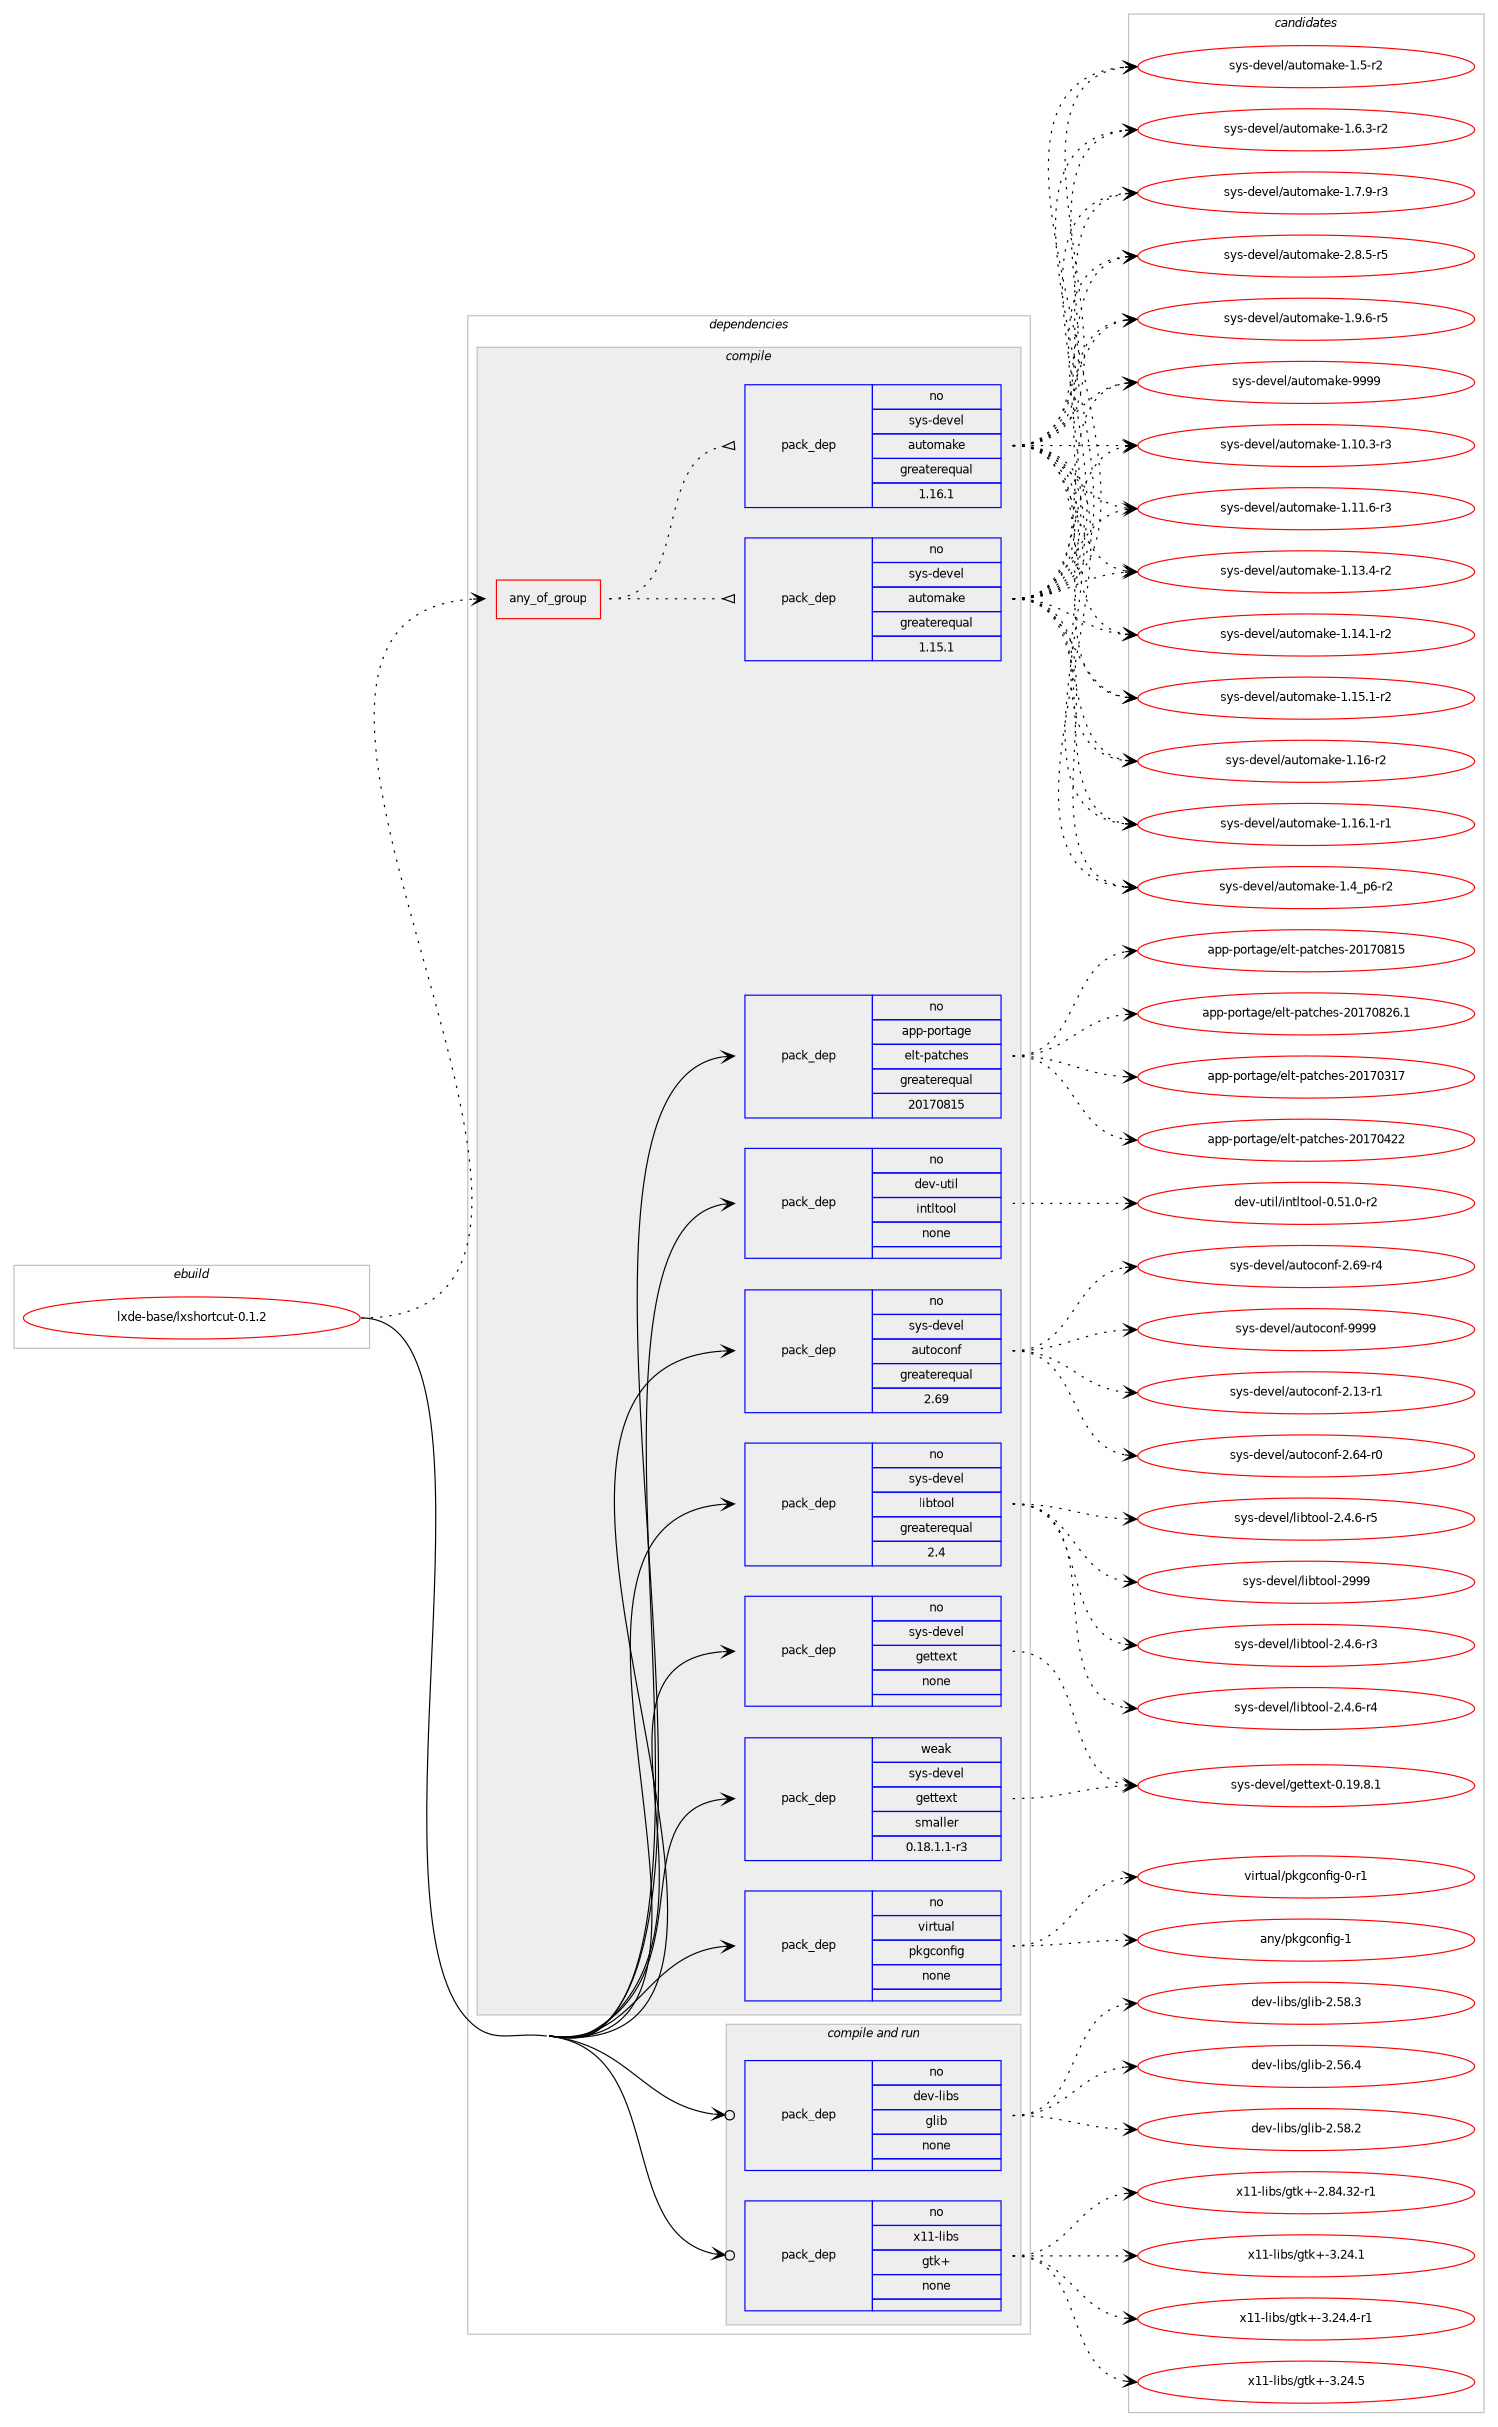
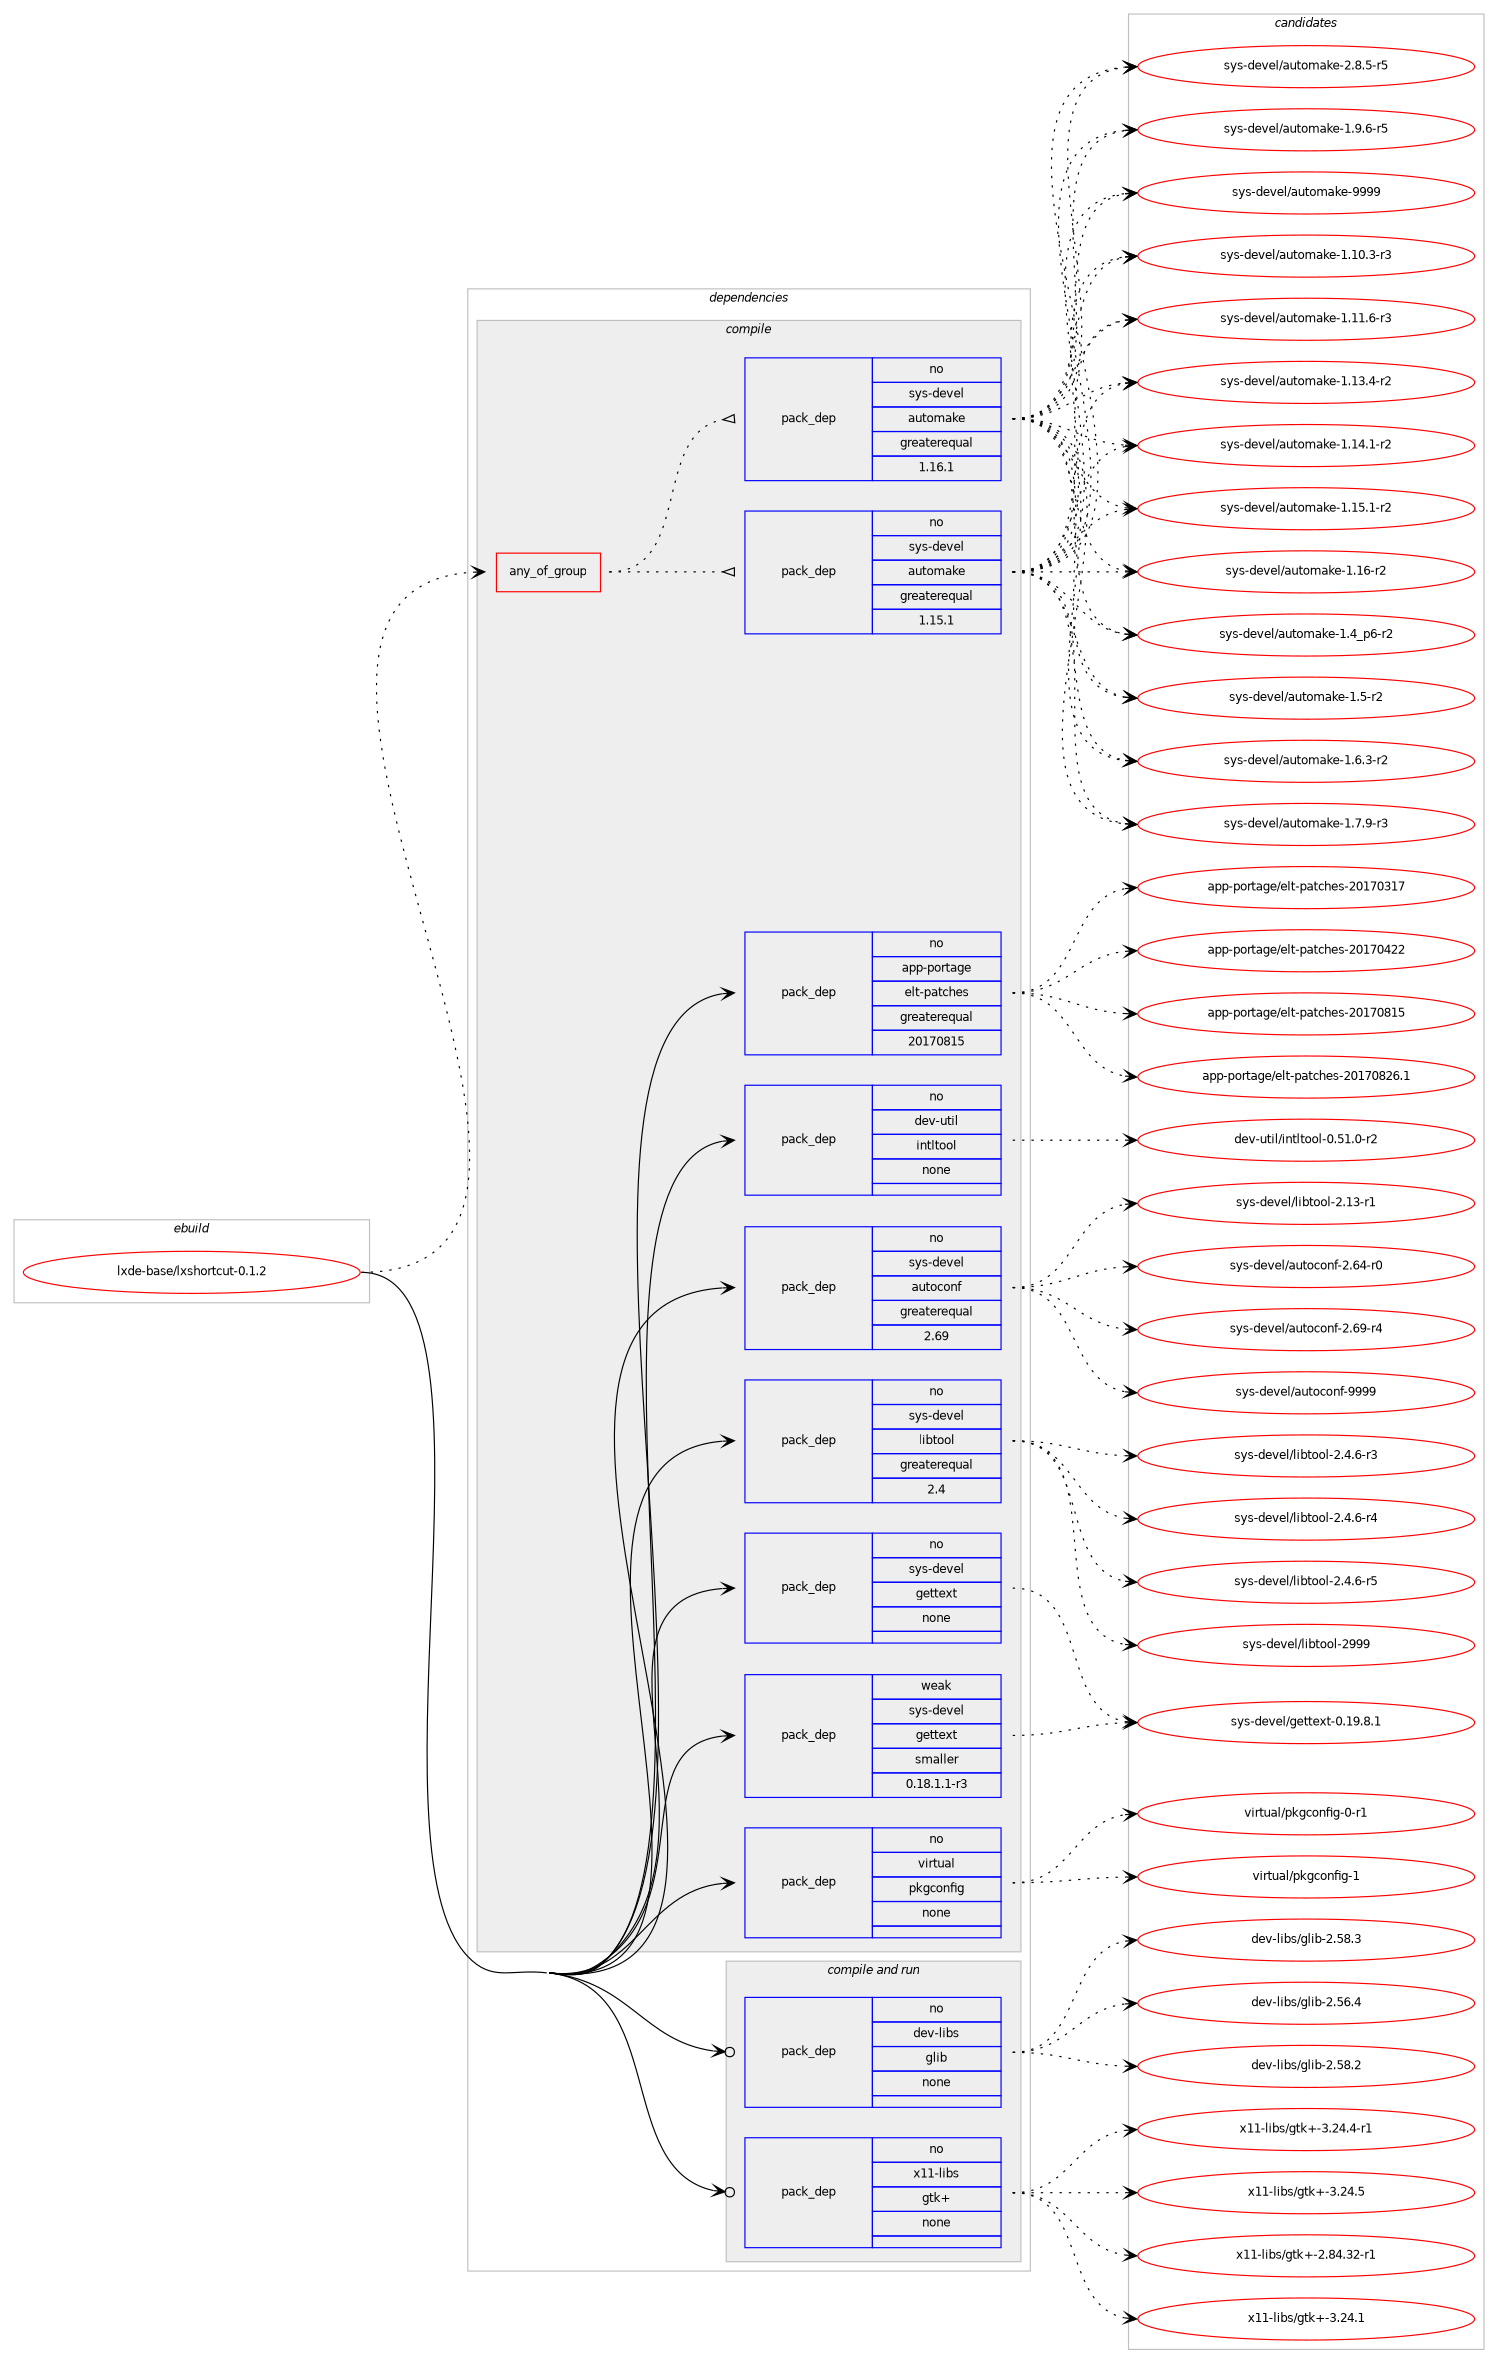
(1306, 824) -> none
(1306, 1393) -> (1306, 1203)
(1306, 1940) -> (1306, 1877)
